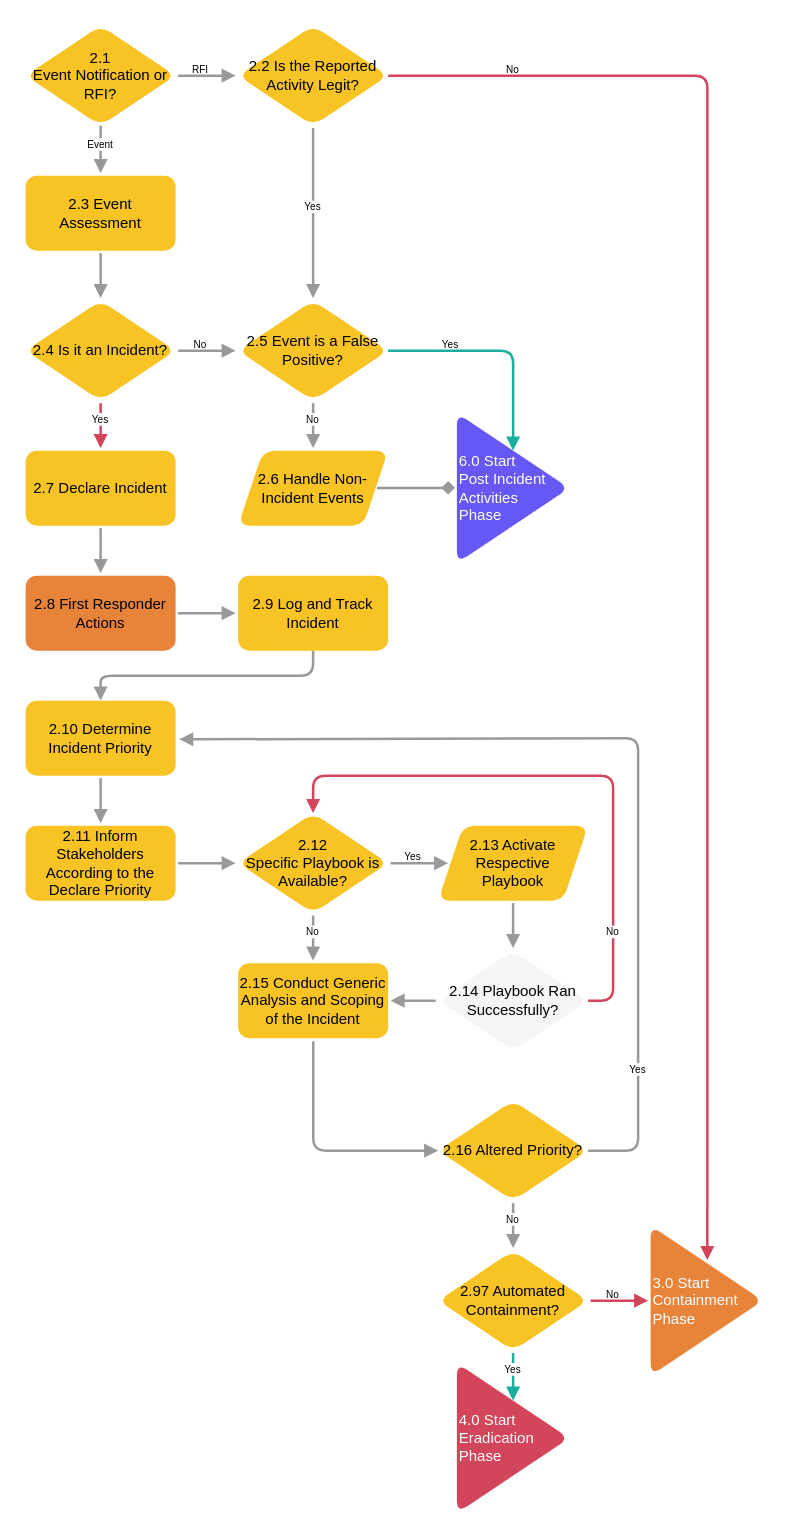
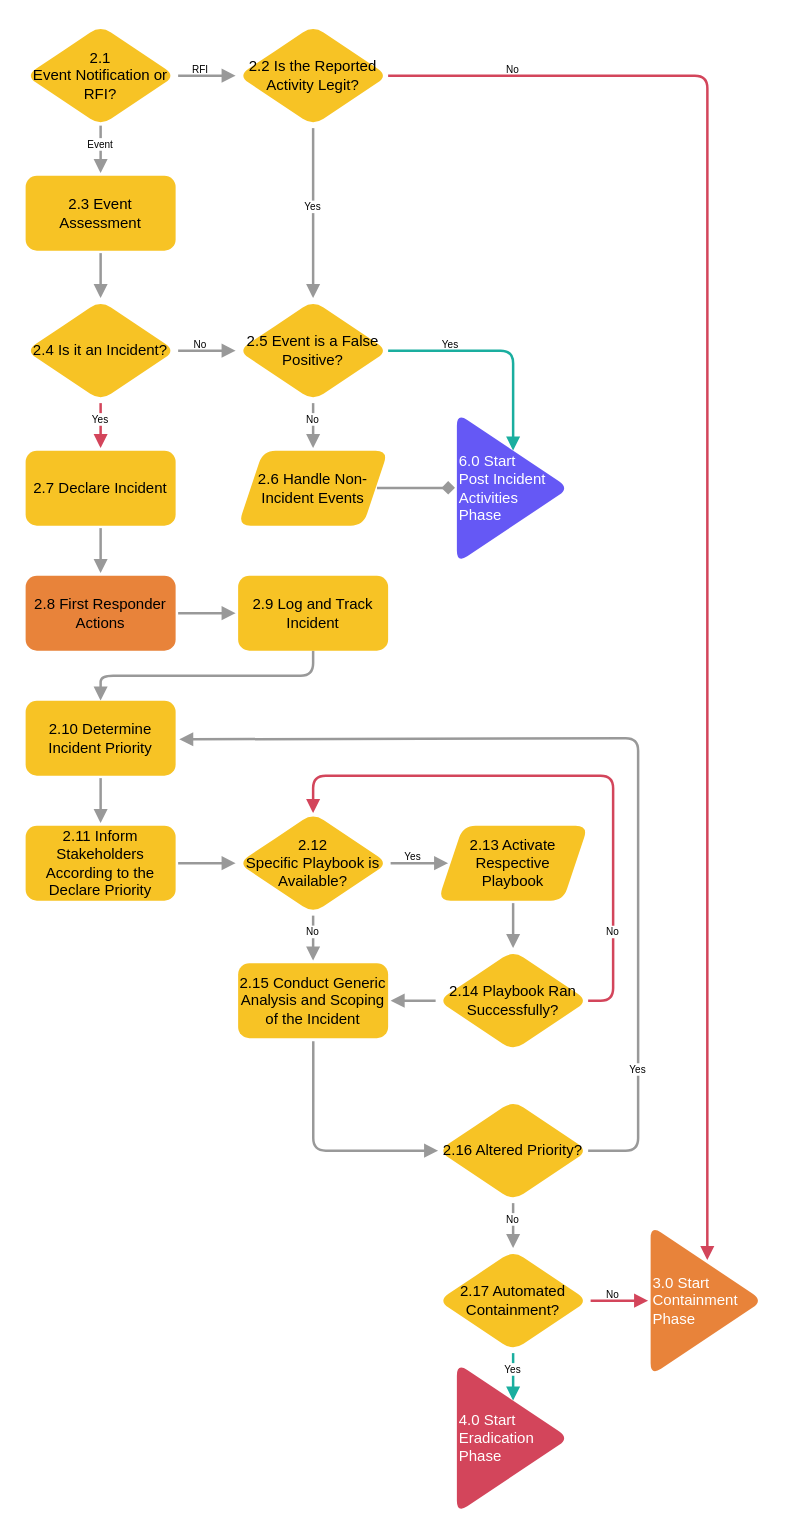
(513, 1001) -> (513, 1001)
(513, 1301) -> (513, 1301)
